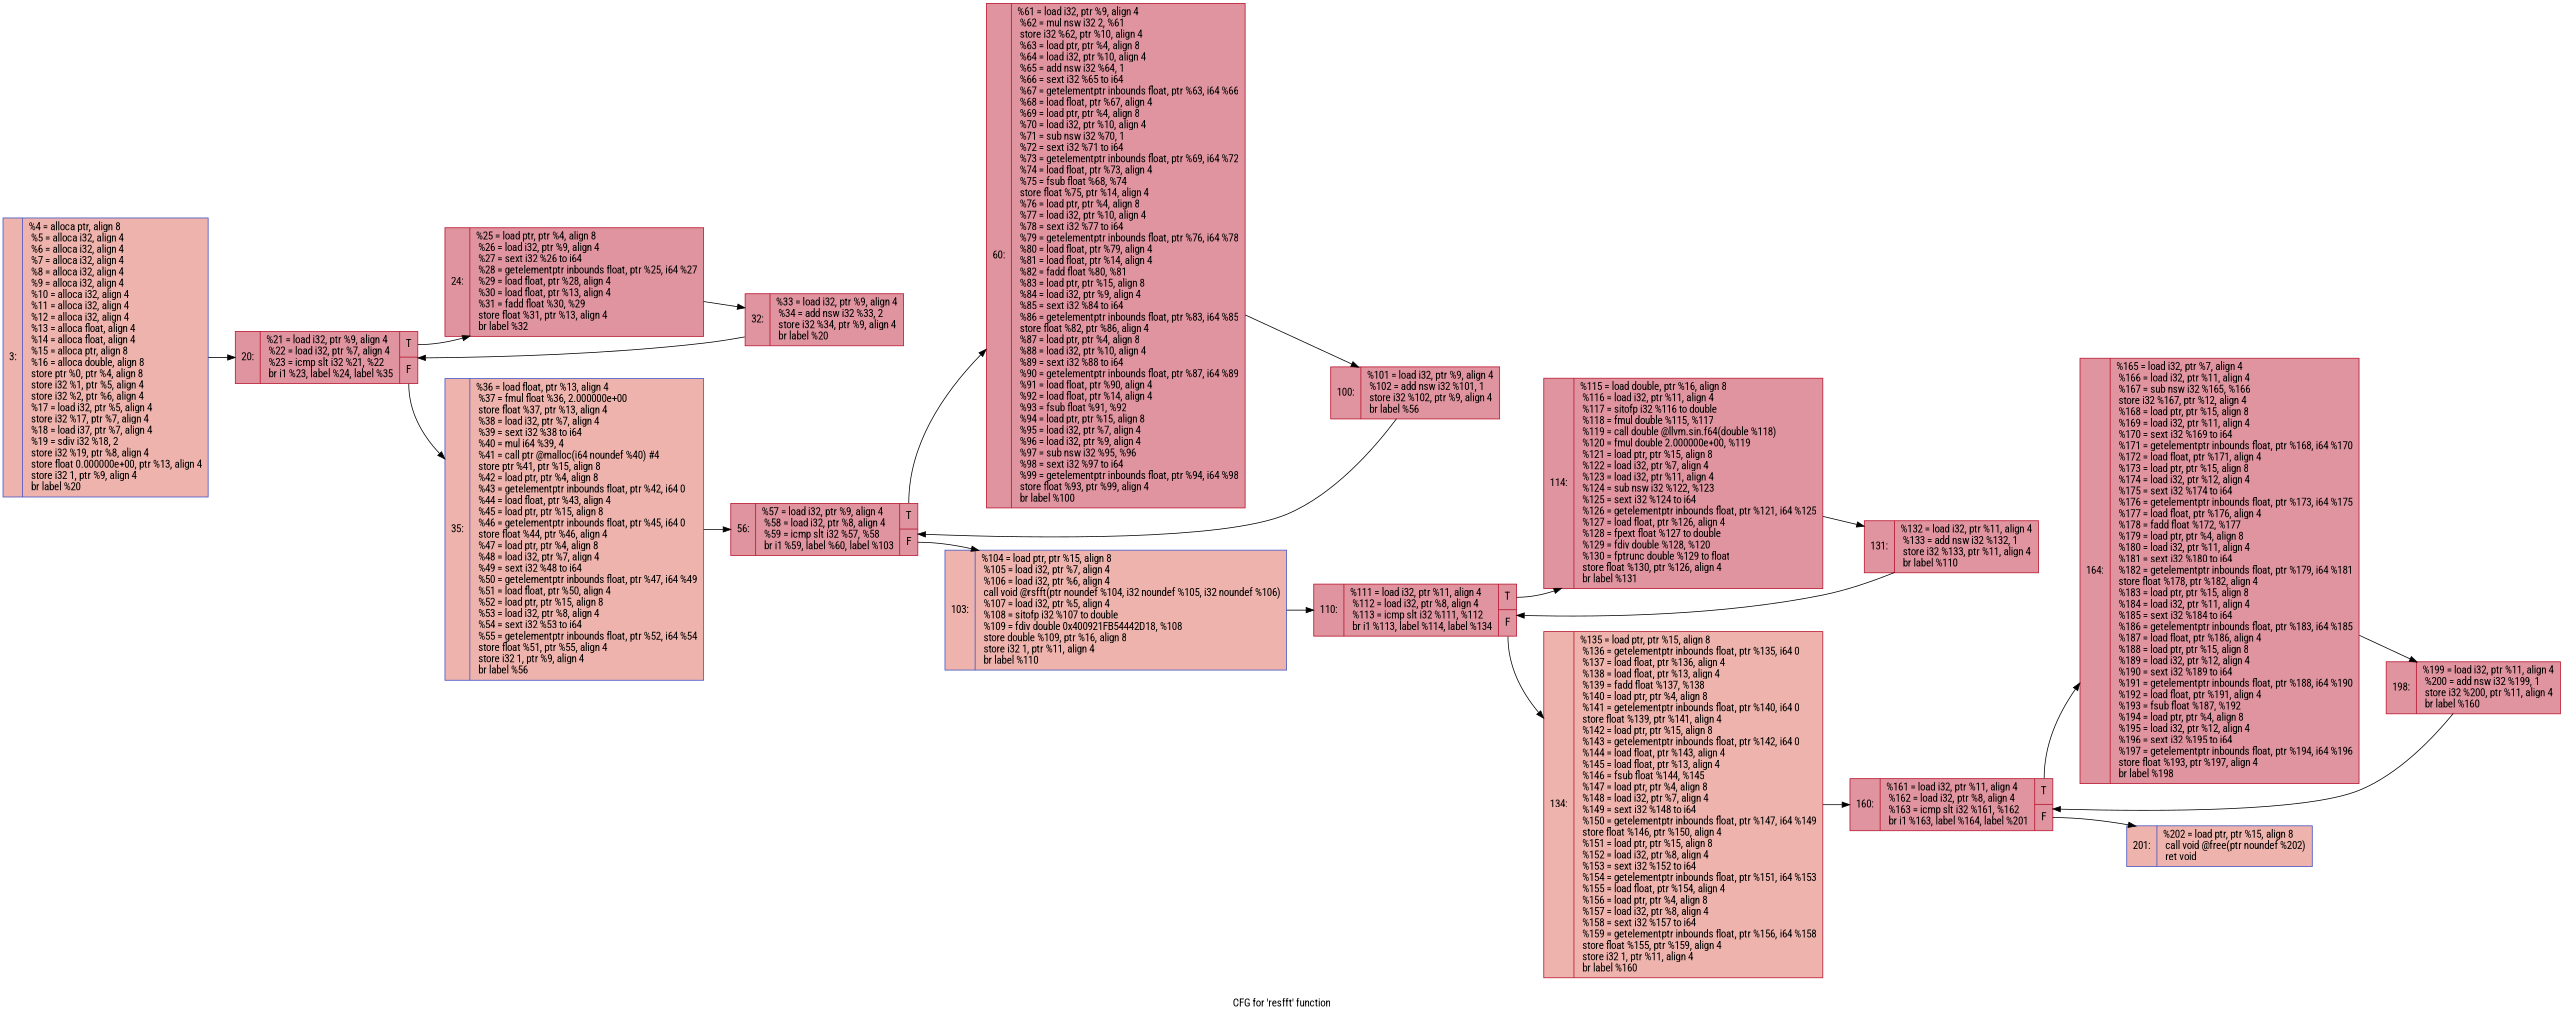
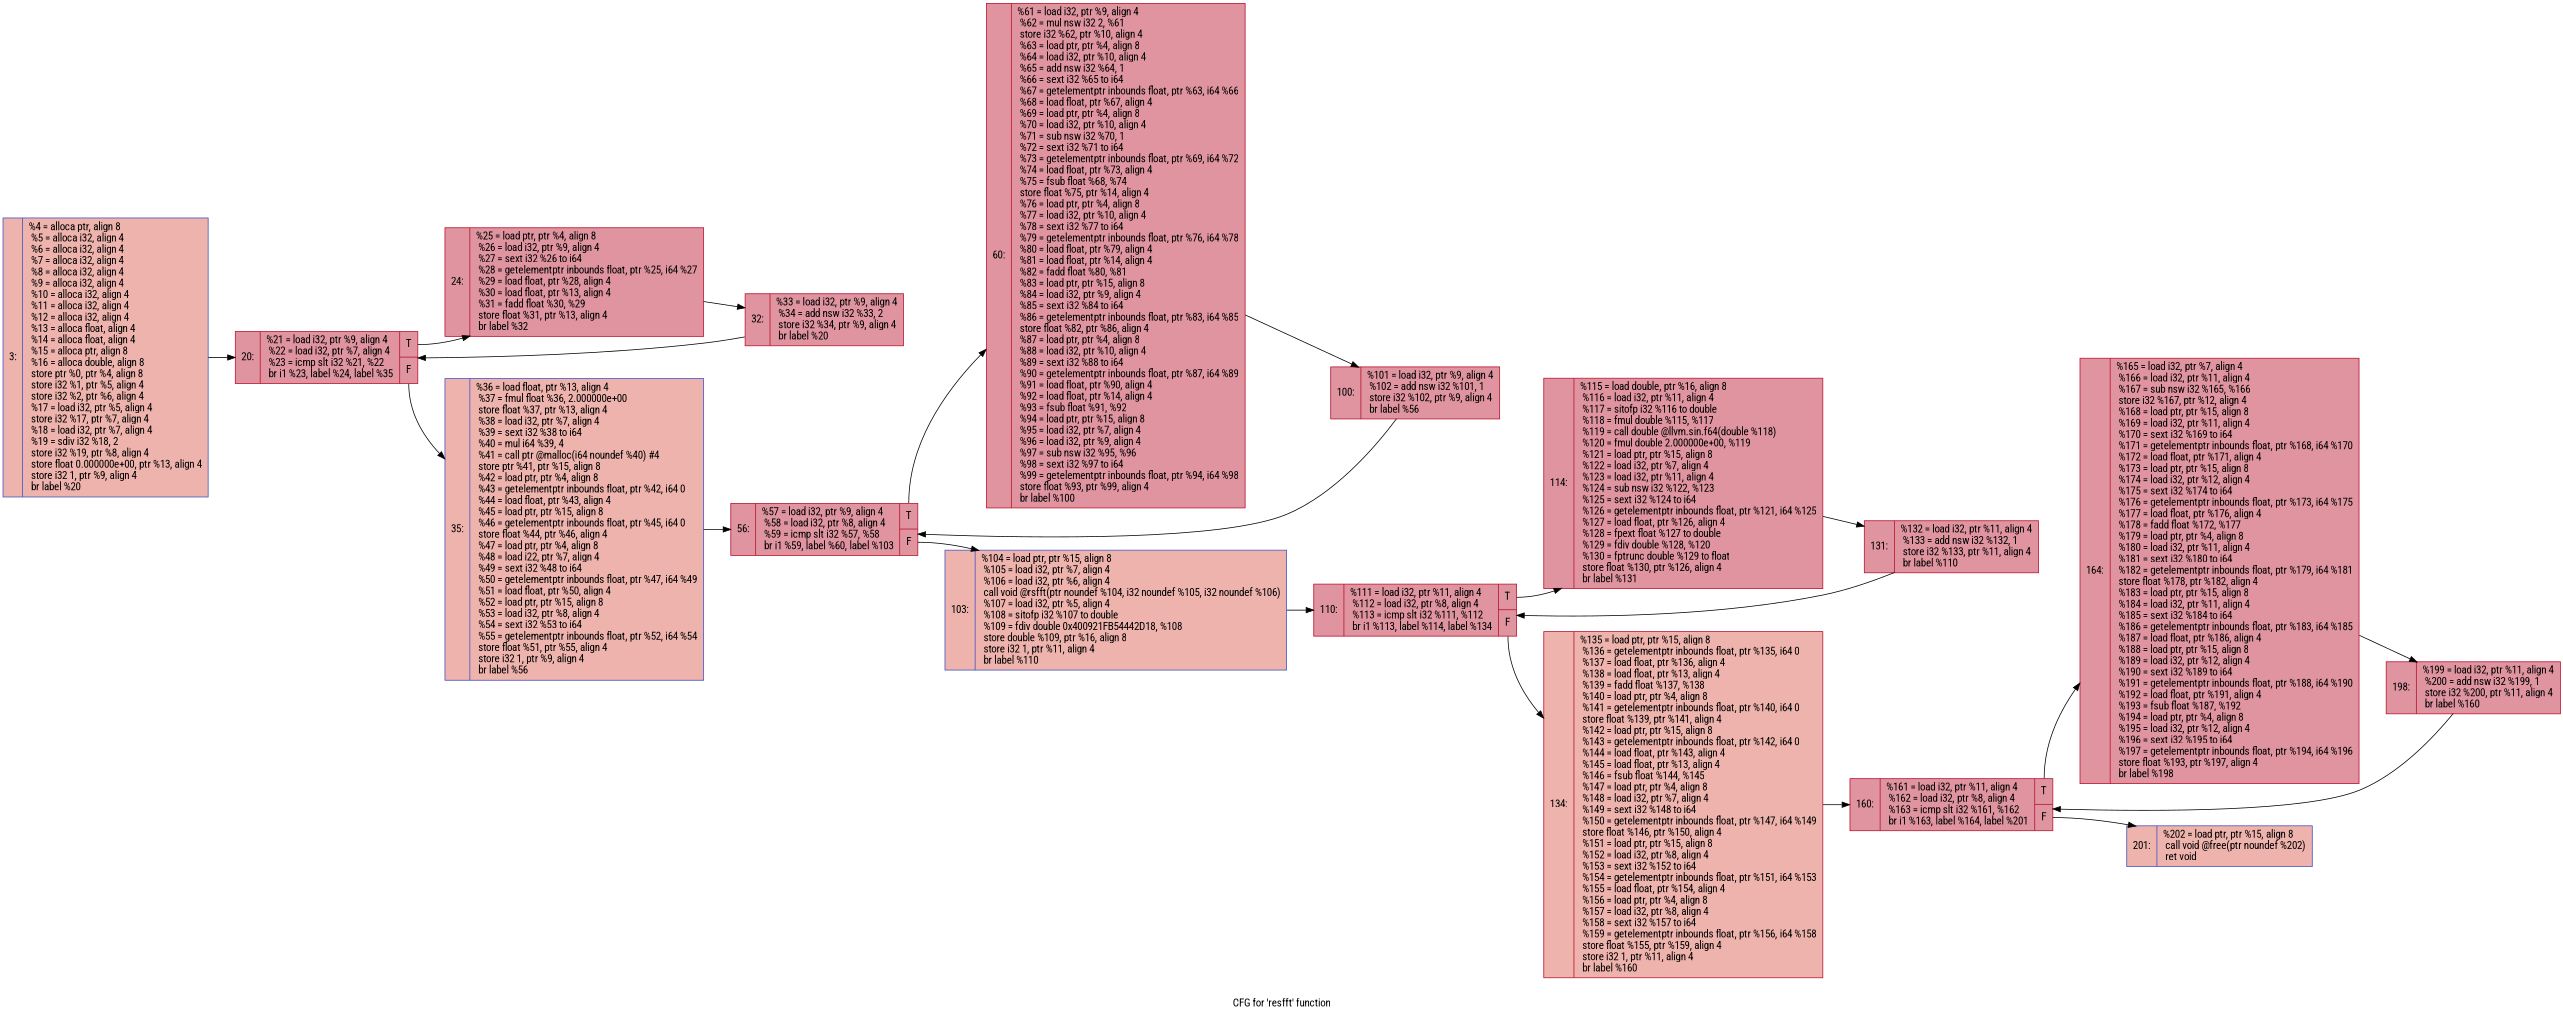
(90, 431) -> (90, 431)
(538, 557) -> (538, 557)
